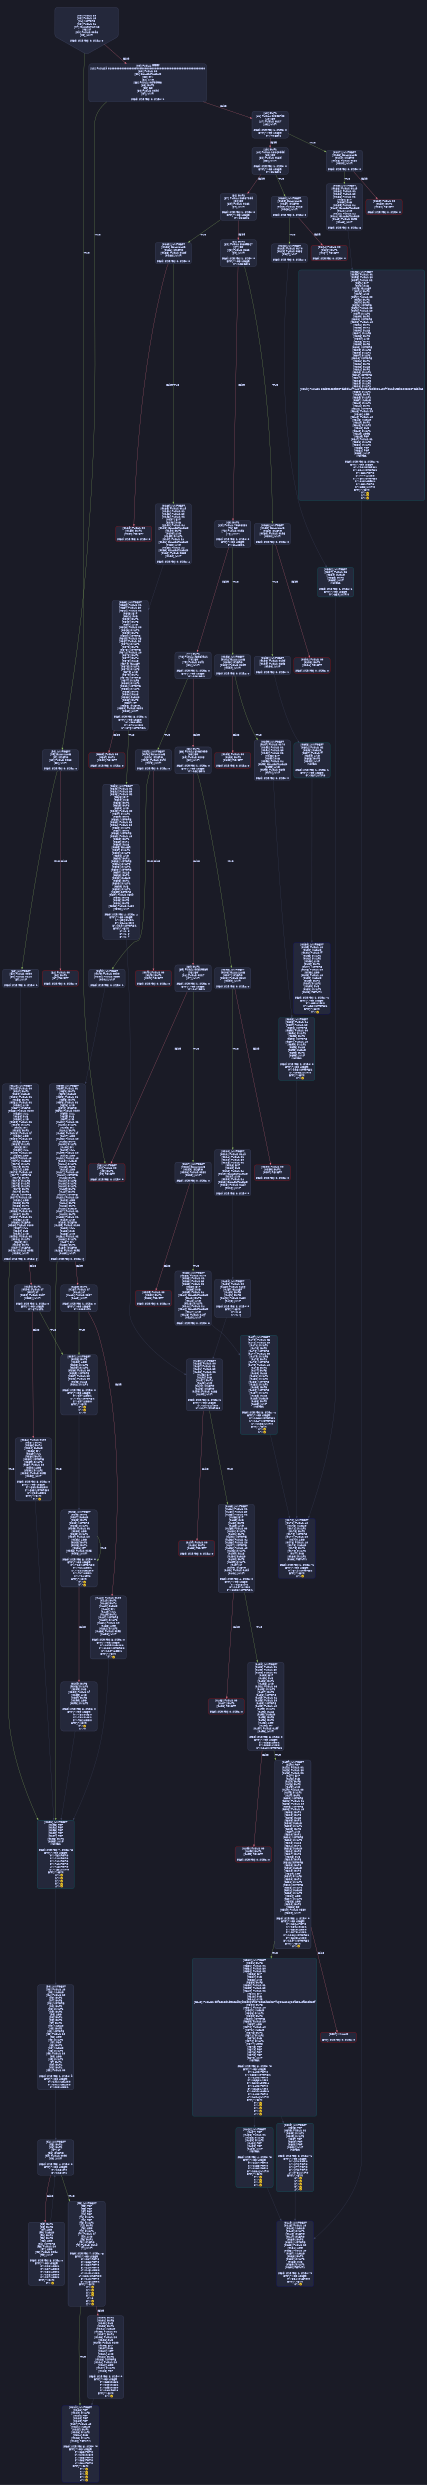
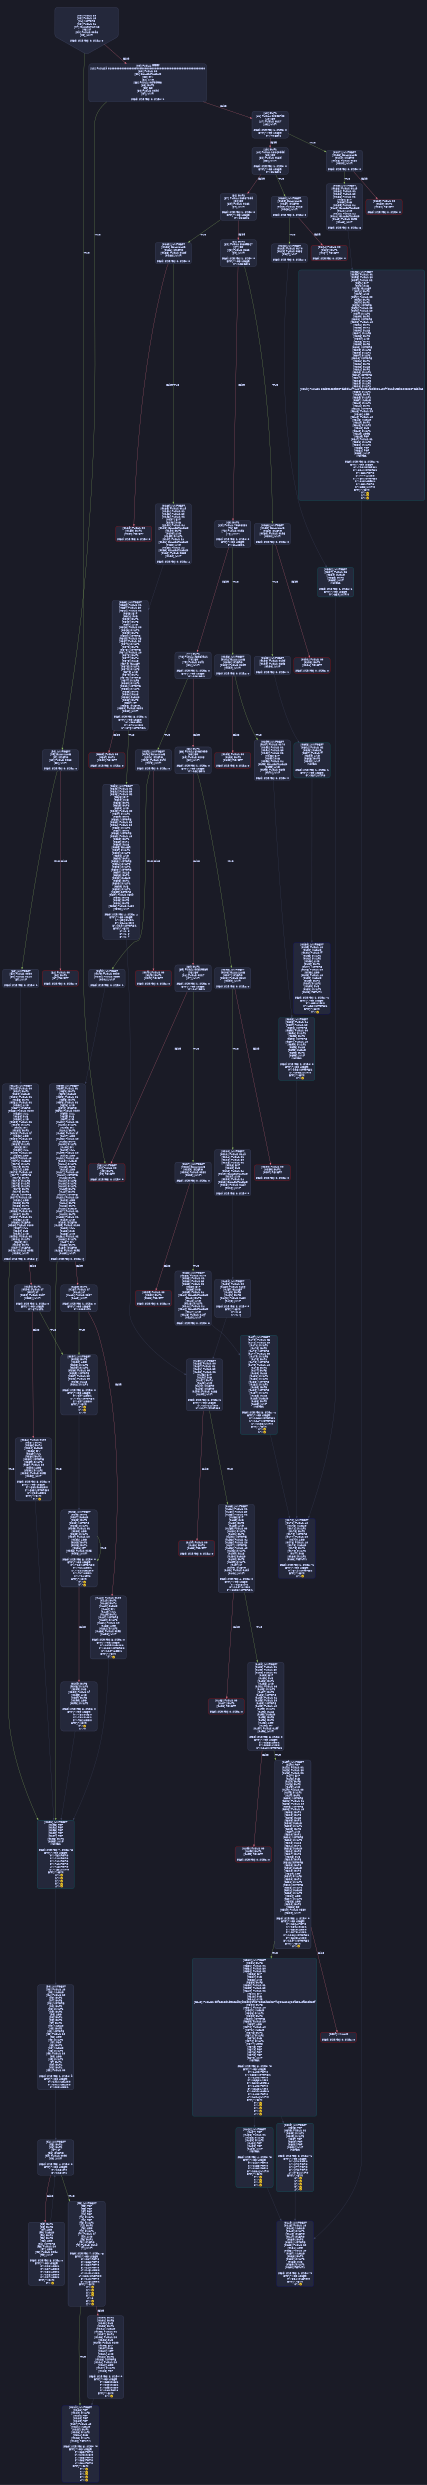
(338, 2037) -> (338, 2037)
